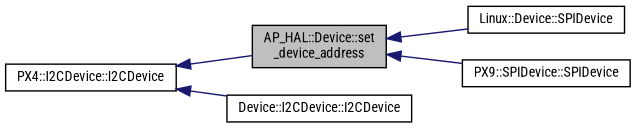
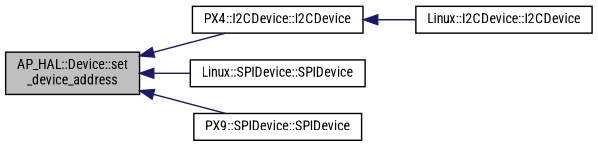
(546, 20) -> (278, 73)
(221, 60) -> (190, 43)
(319, 109) -> (504, 20)
